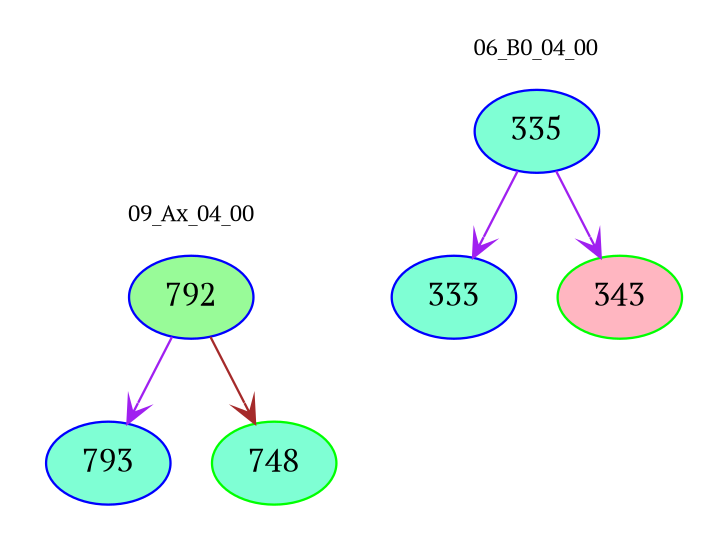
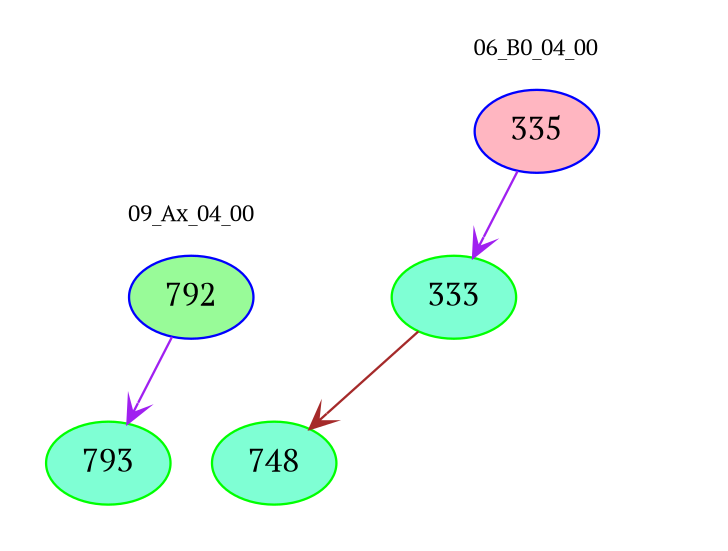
(537, 131) -> (537, 131)
(454, 297) -> (454, 297)
(620, 297) -> none
(227, 370) -> (373, 372)
(108, 463) -> (108, 463)
